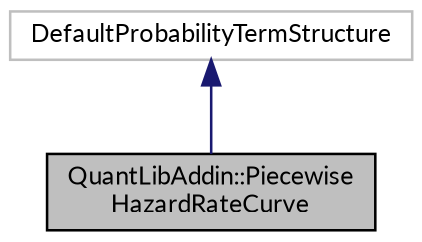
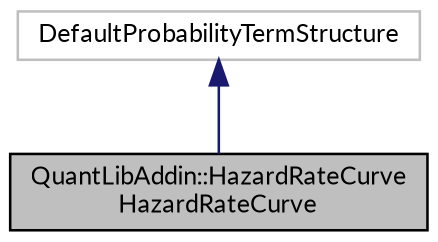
(211, 192) -> (219, 192)
